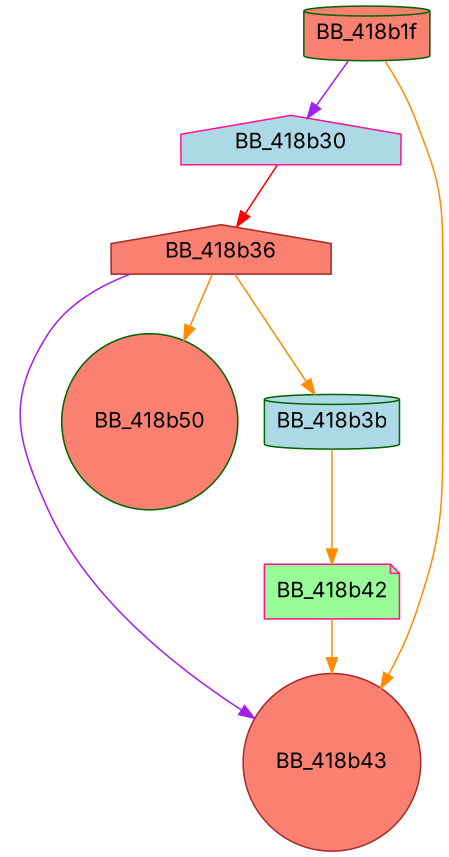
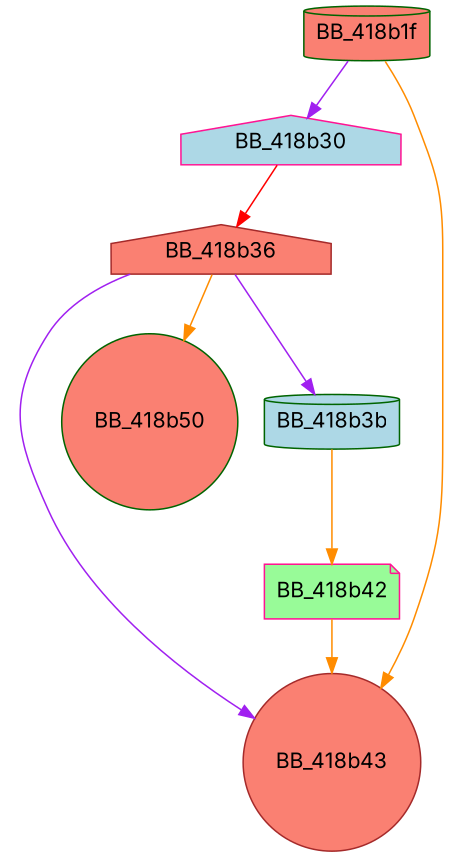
(271, 328) -> (271, 328)
